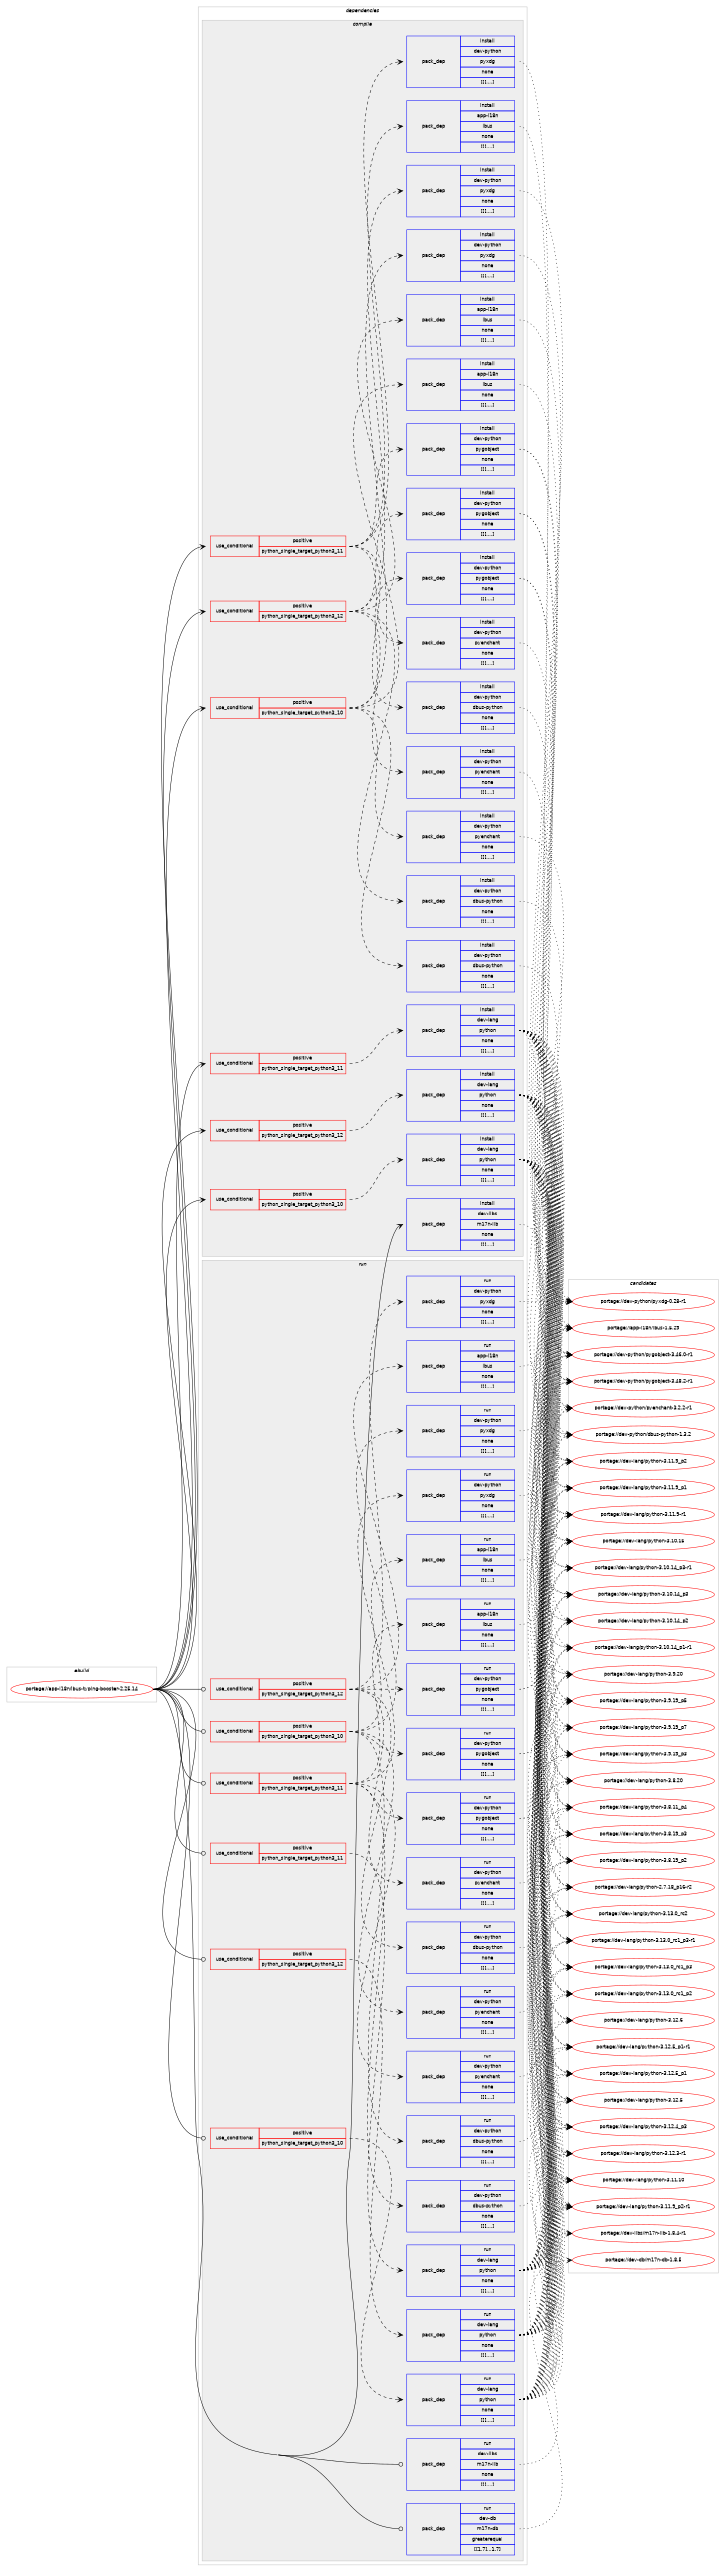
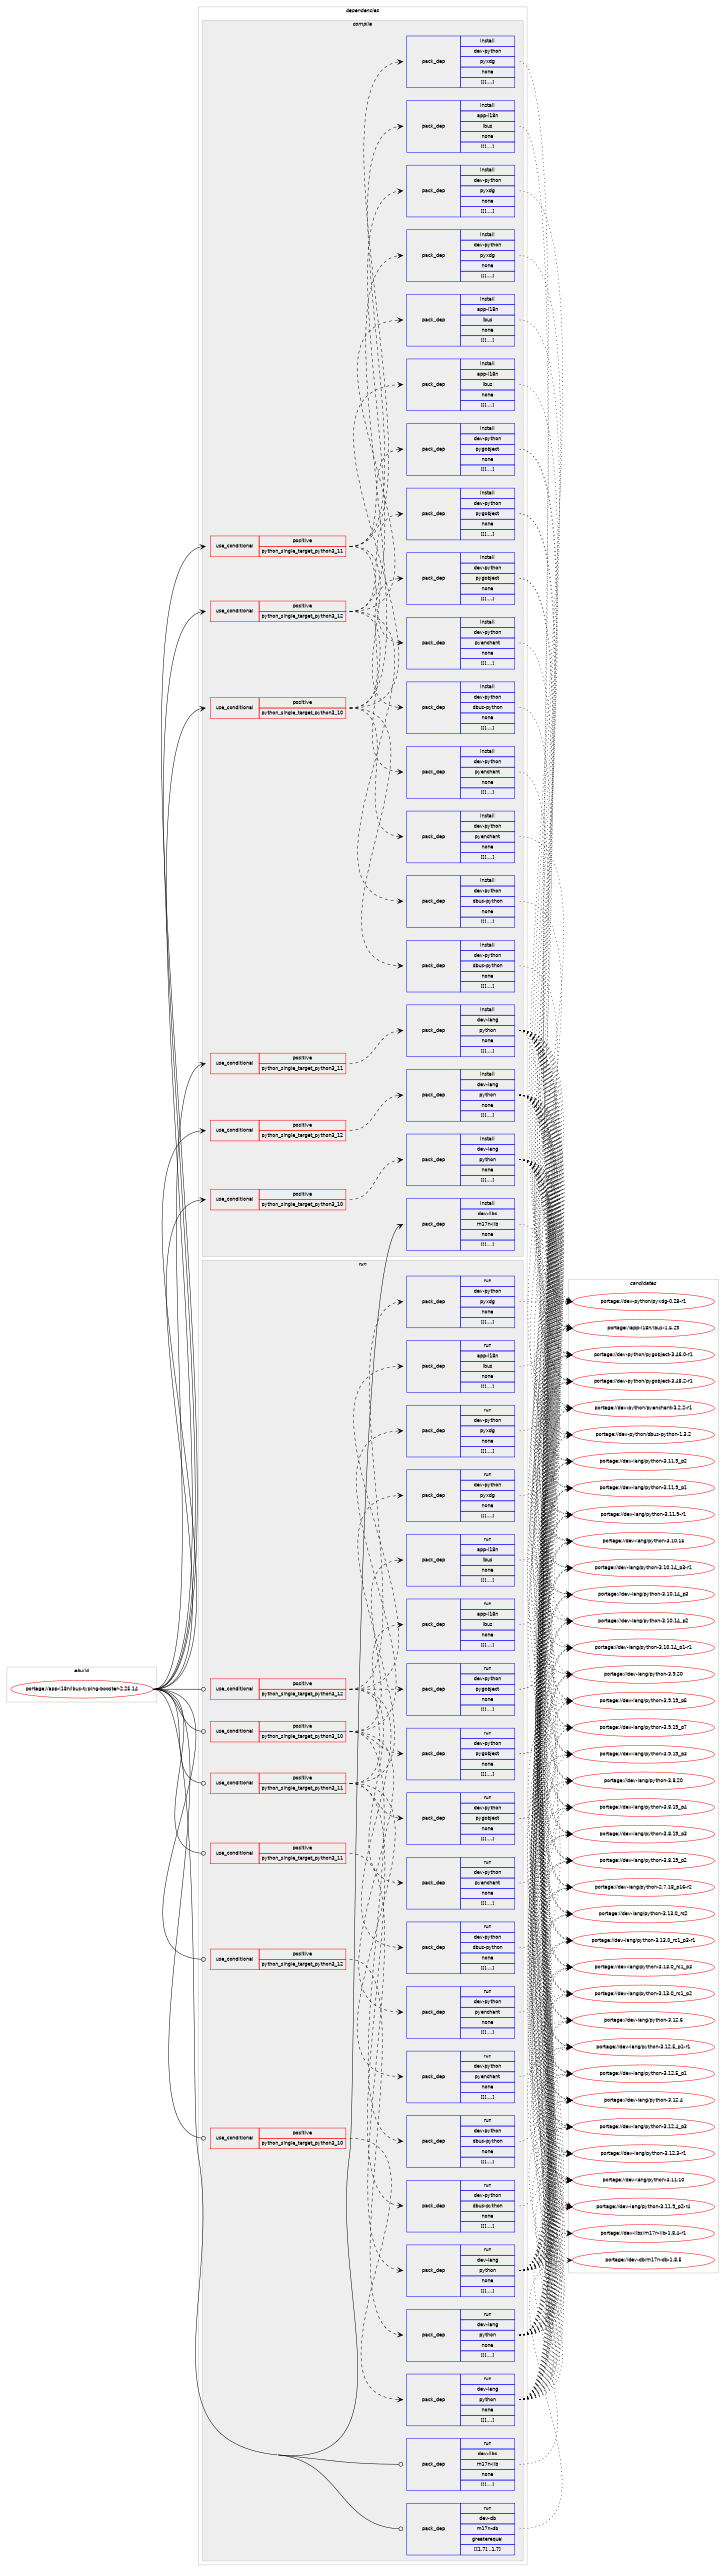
(643, 1808) -> (643, 1808)
(643, 2100) -> (643, 2100)
(643, 2207) -> (643, 2207)
